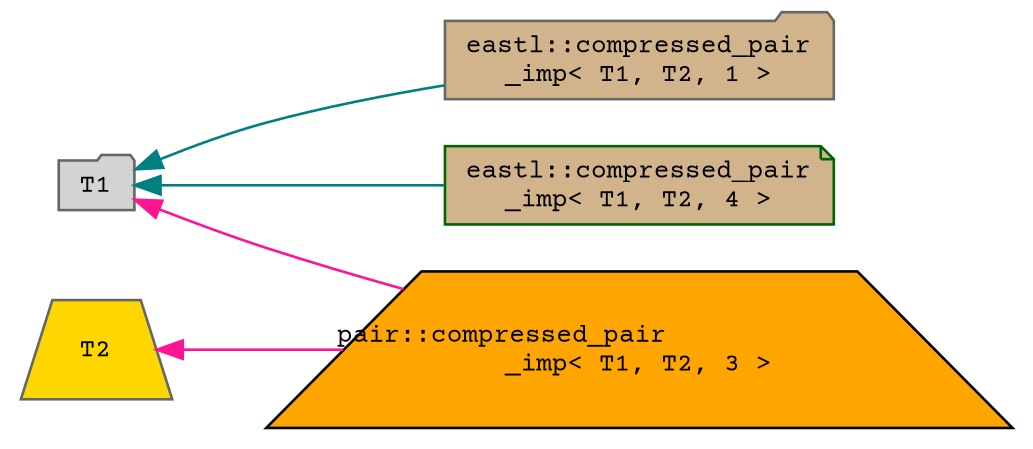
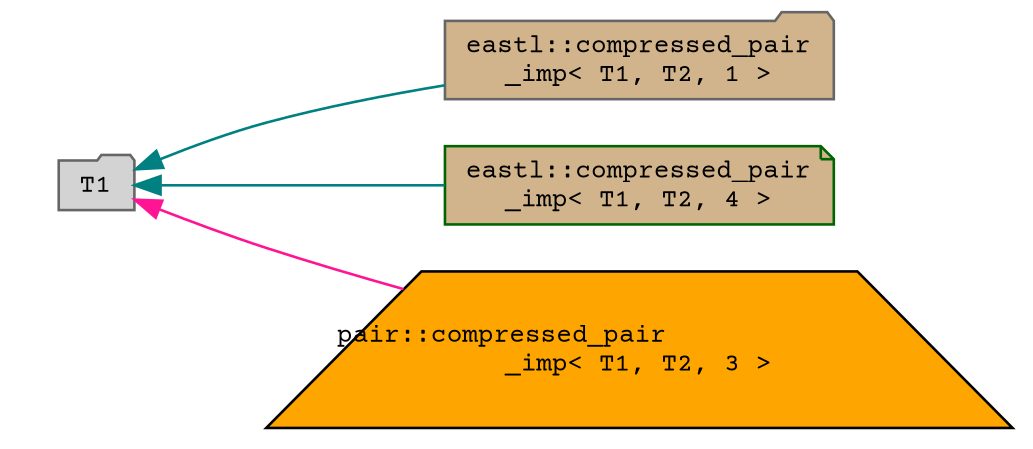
(97, 350) -> none
